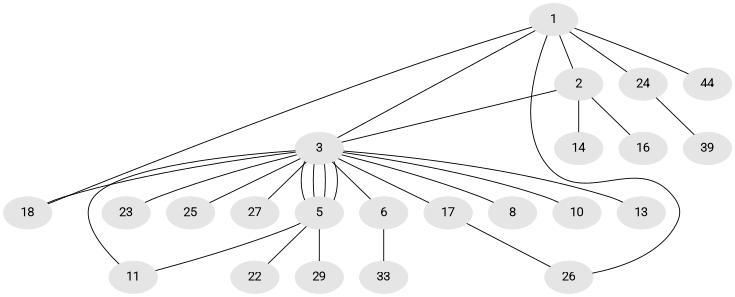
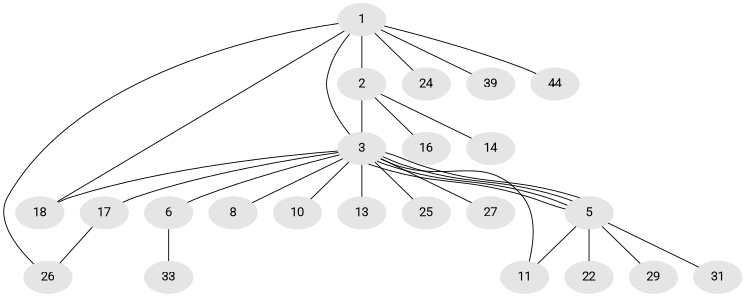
(675, 116) -> (426, 52)
(126, 213) -> none
none -> (718, 277)
